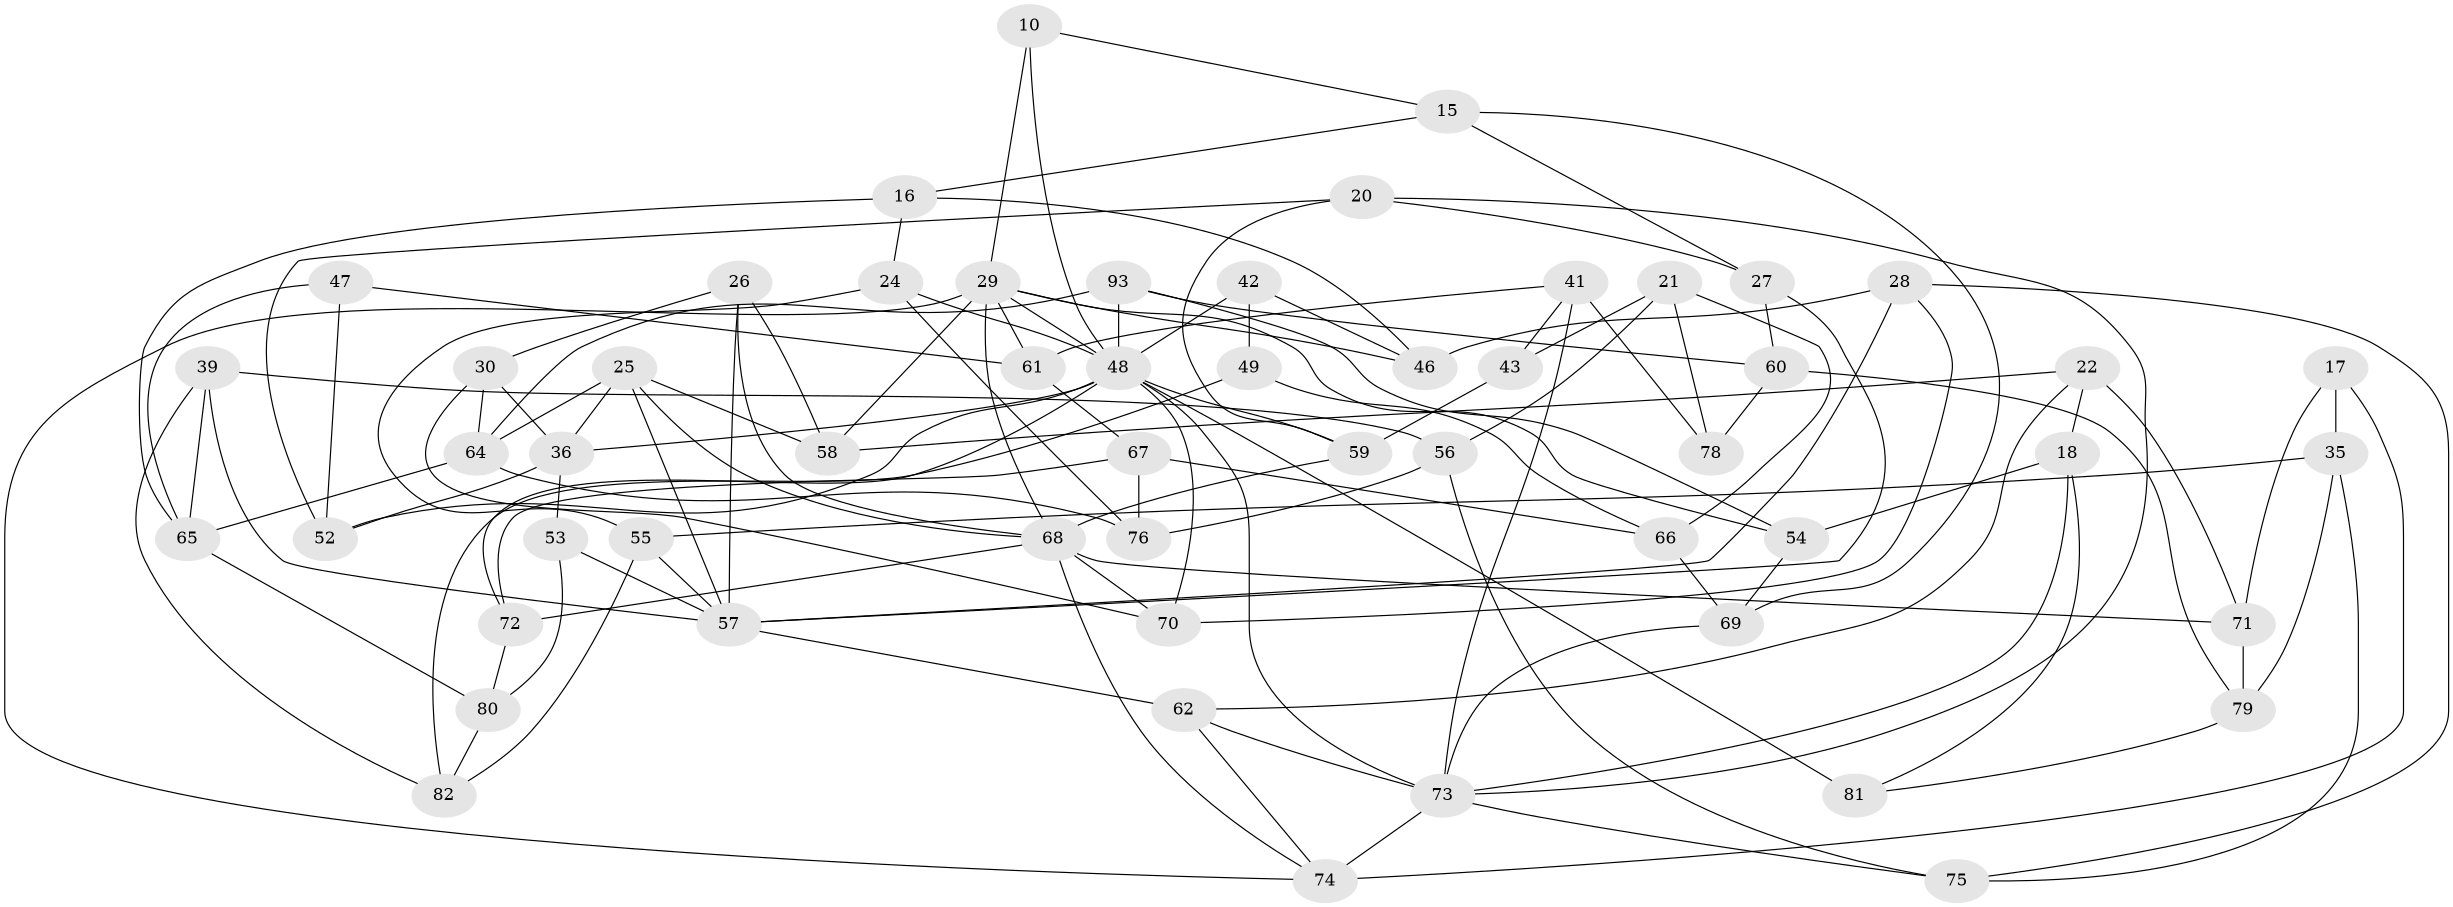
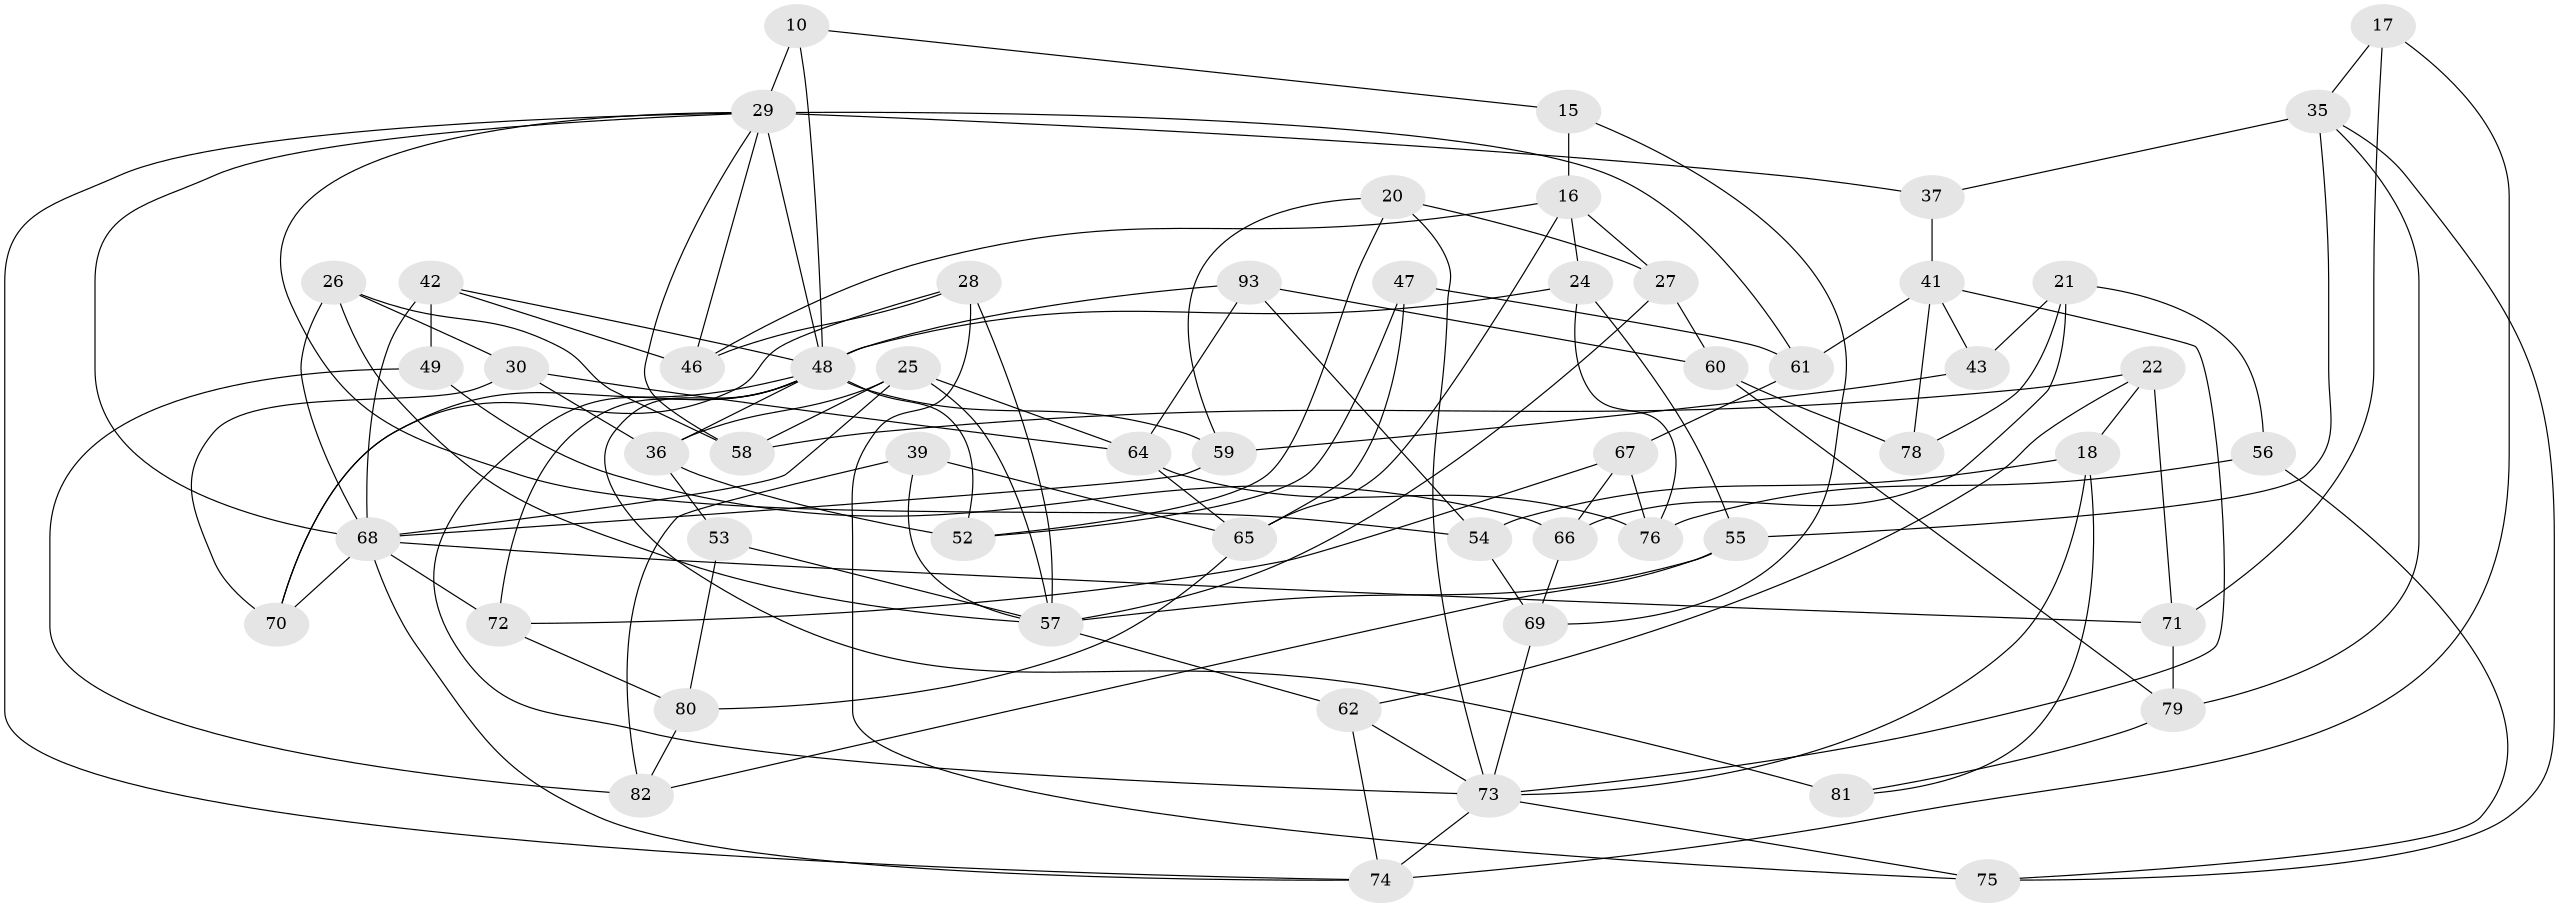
(1605, 197) -> (1618, 240)
none -> (1932, 197)
none -> (377, 388)
(832, 396) -> none
